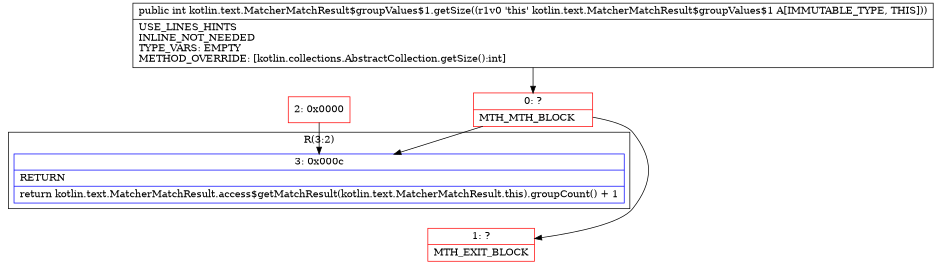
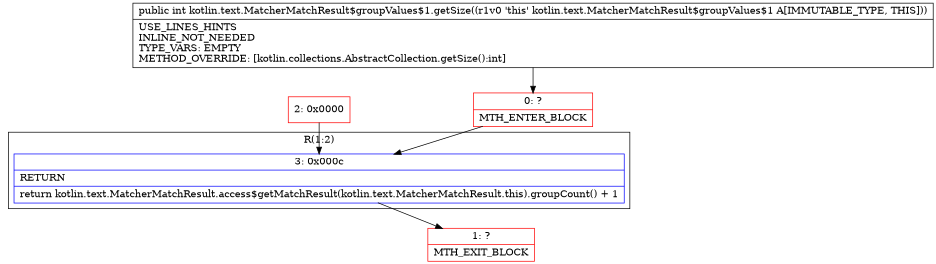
(527, 118) -> (533, 118)
(319, 140) -> (319, 140)
(641, 196) -> (407, 214)
